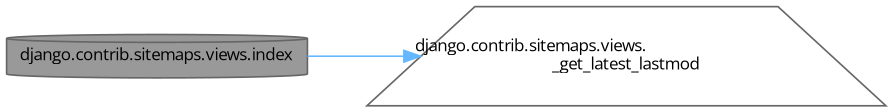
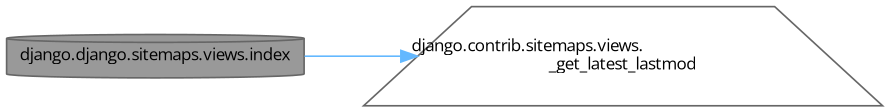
(157, 56) -> (155, 56)
